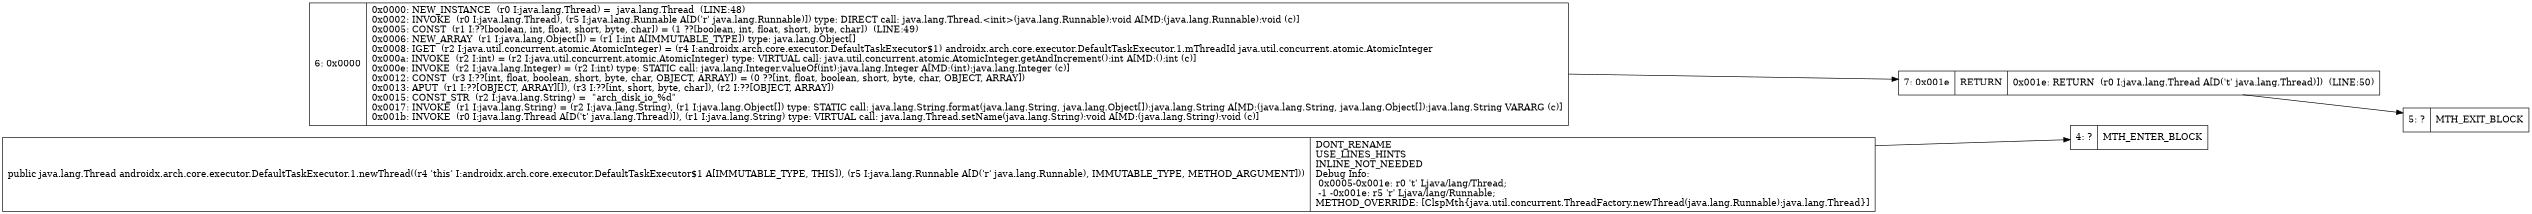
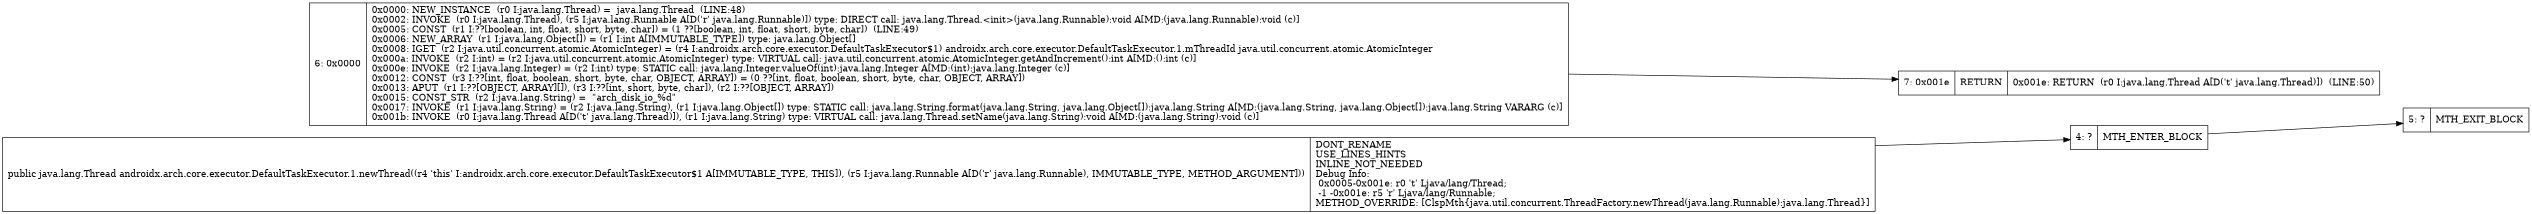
(2320, 103) -> (2302, 129)
